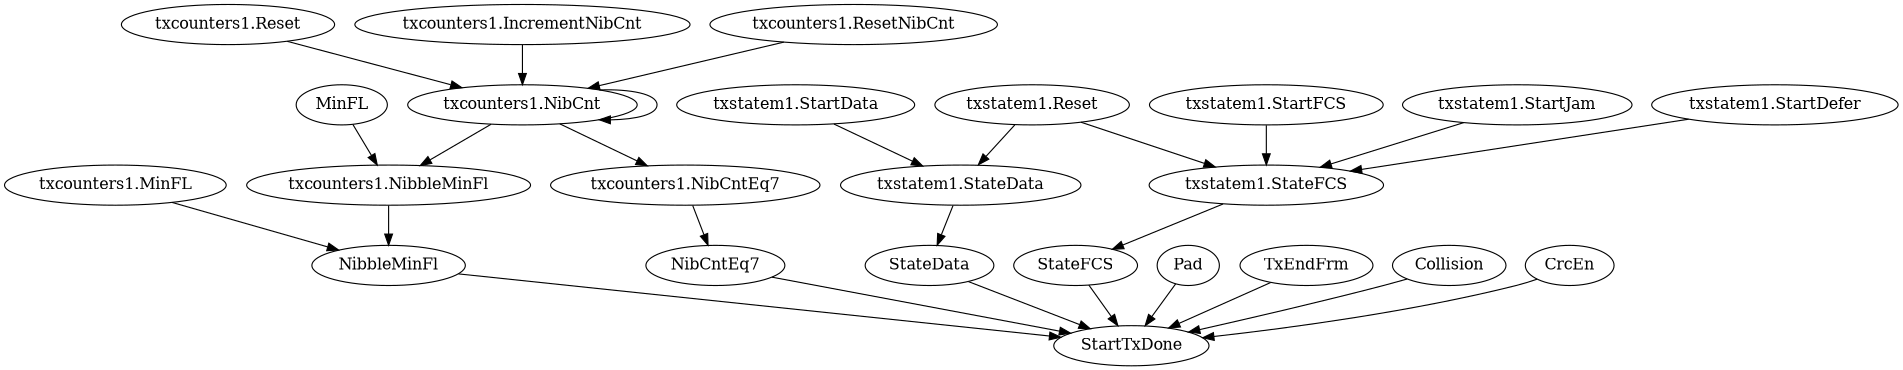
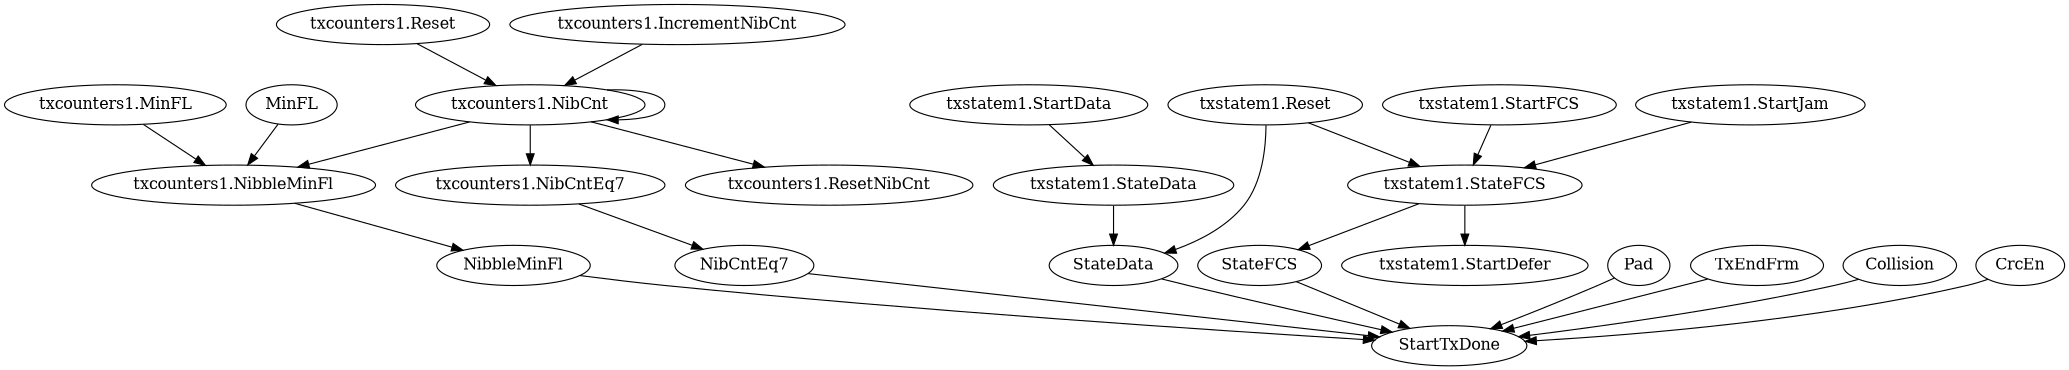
(691, 64) -> (672, 143)
(1000, 141) -> (1245, 204)
(1525, 144) -> (1465, 220)
(250, 225) -> (170, 142)
